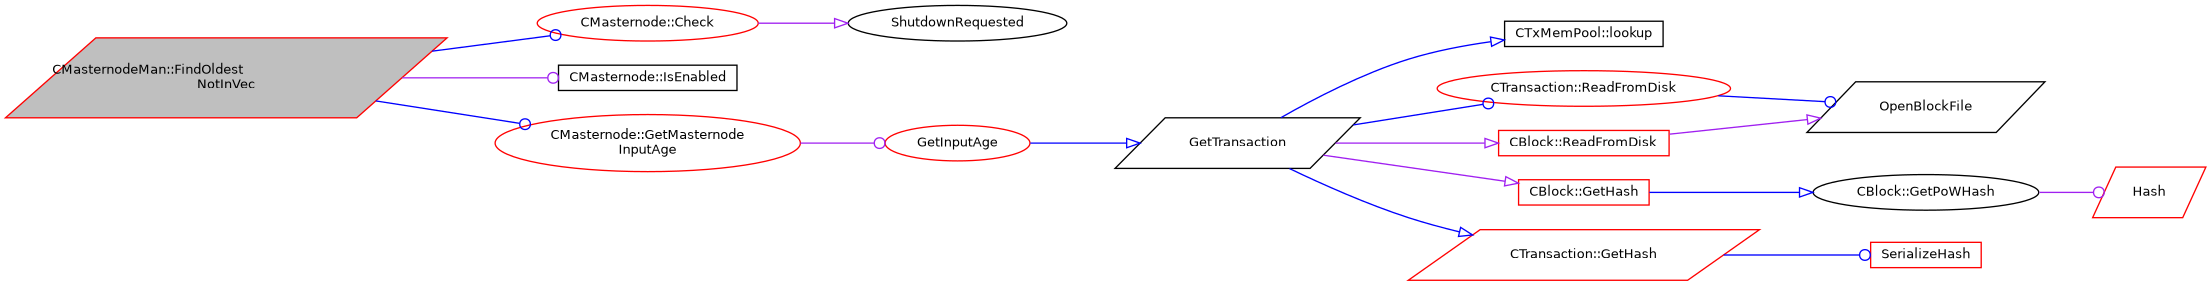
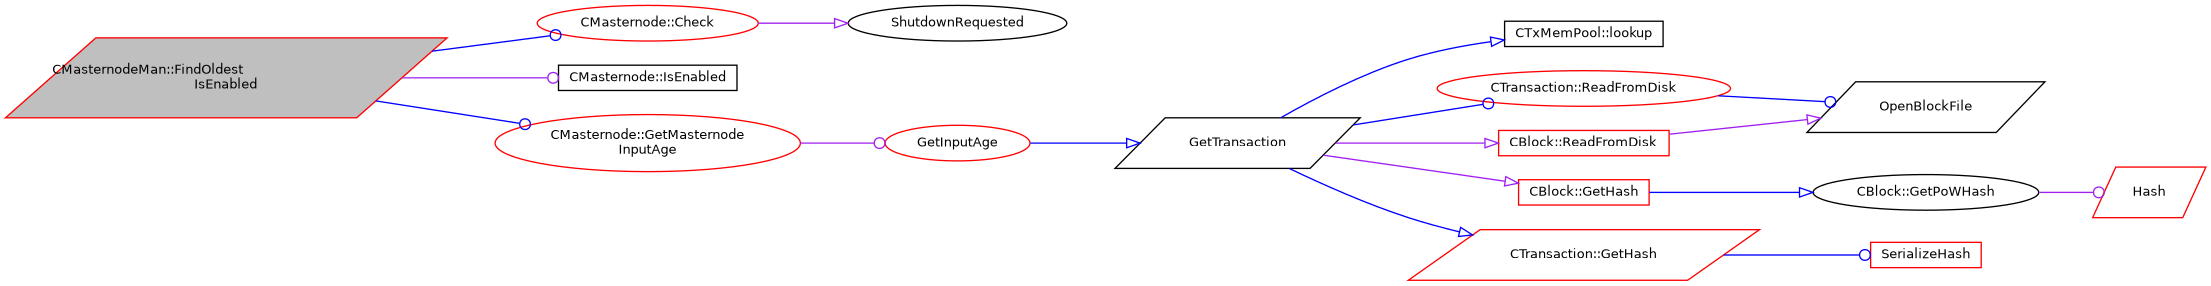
(226, 78) -> (226, 78)
